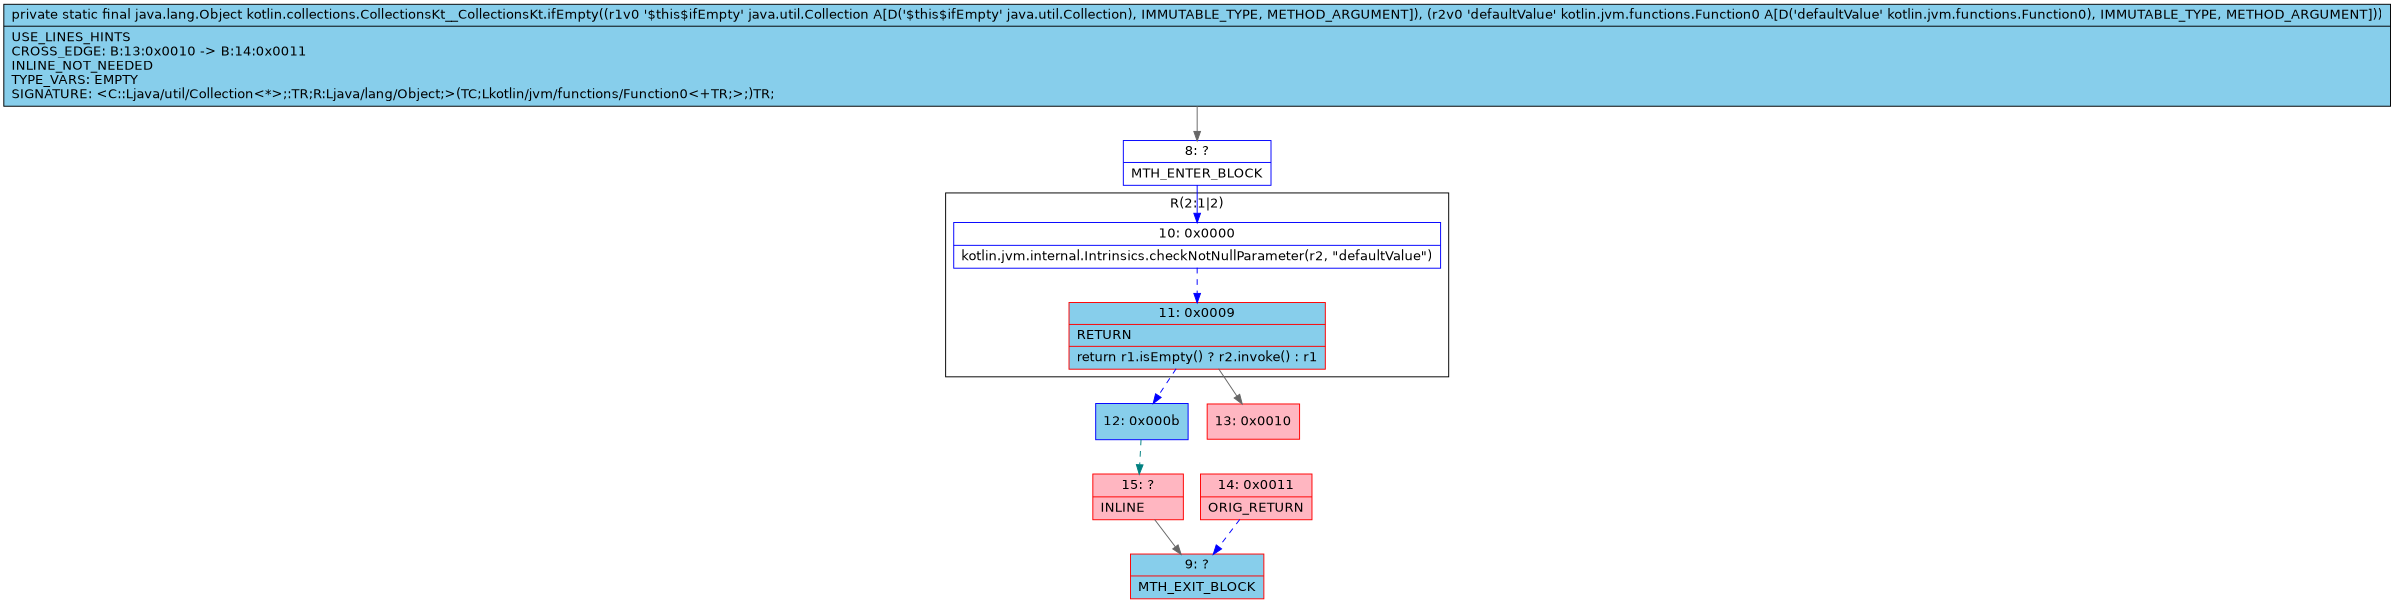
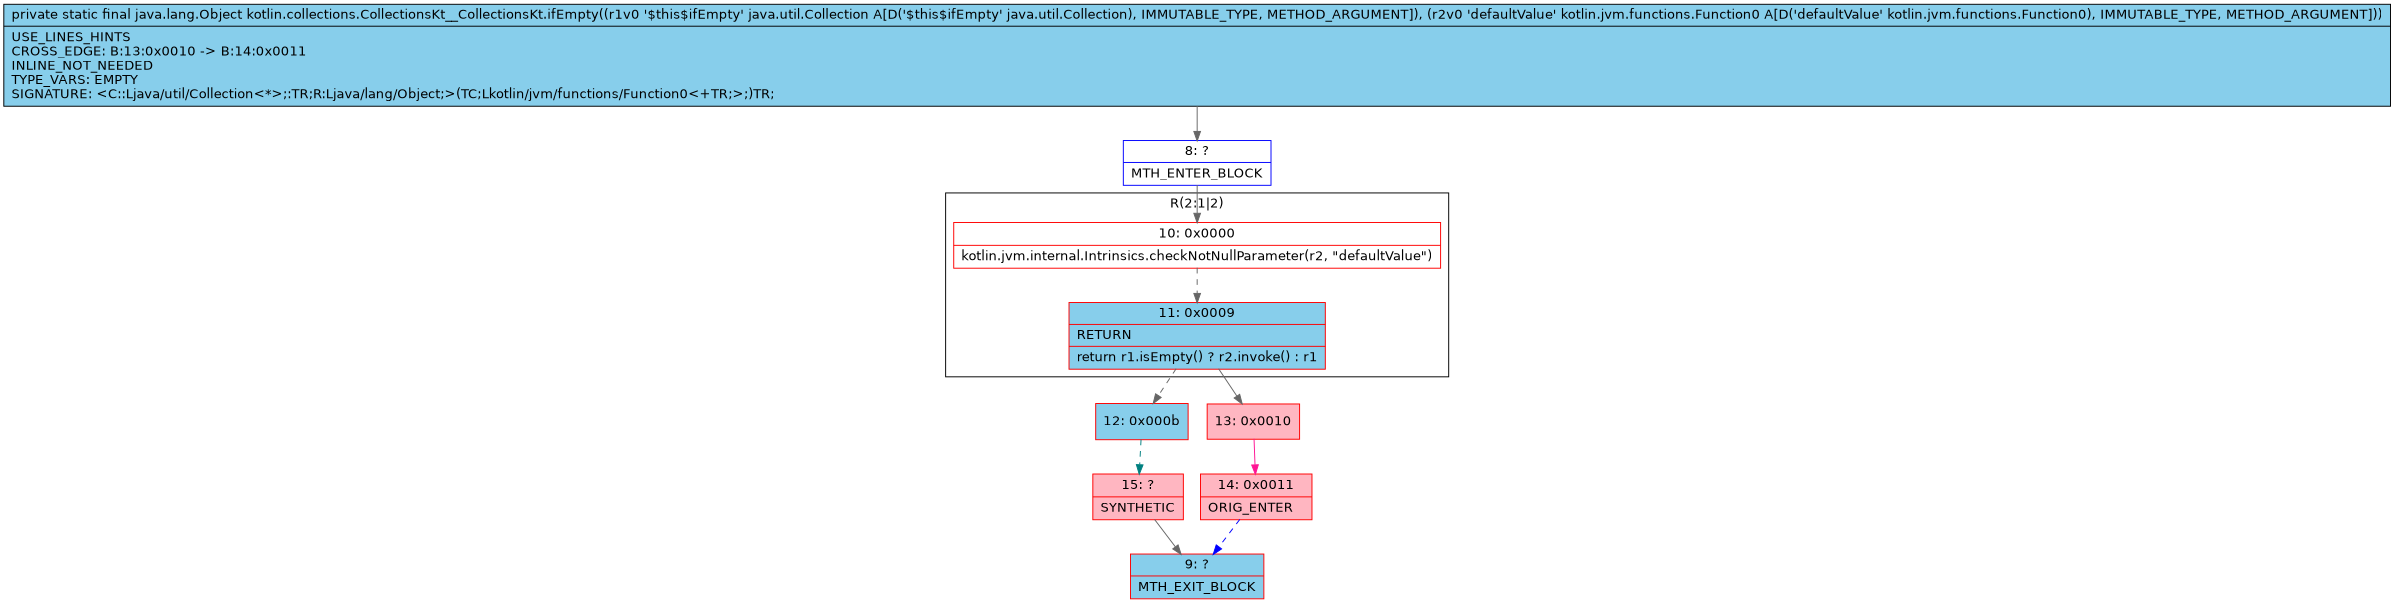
(1197, 199) -> (1197, 199)
(1197, 245) -> (1197, 245)
(1197, 280) -> (1197, 280)
(1167, 383) -> (1167, 383)
(1142, 422) -> (1142, 422)
none -> (1255, 452)
(1123, 508) -> (1138, 508)
(1256, 508) -> (1251, 508)
